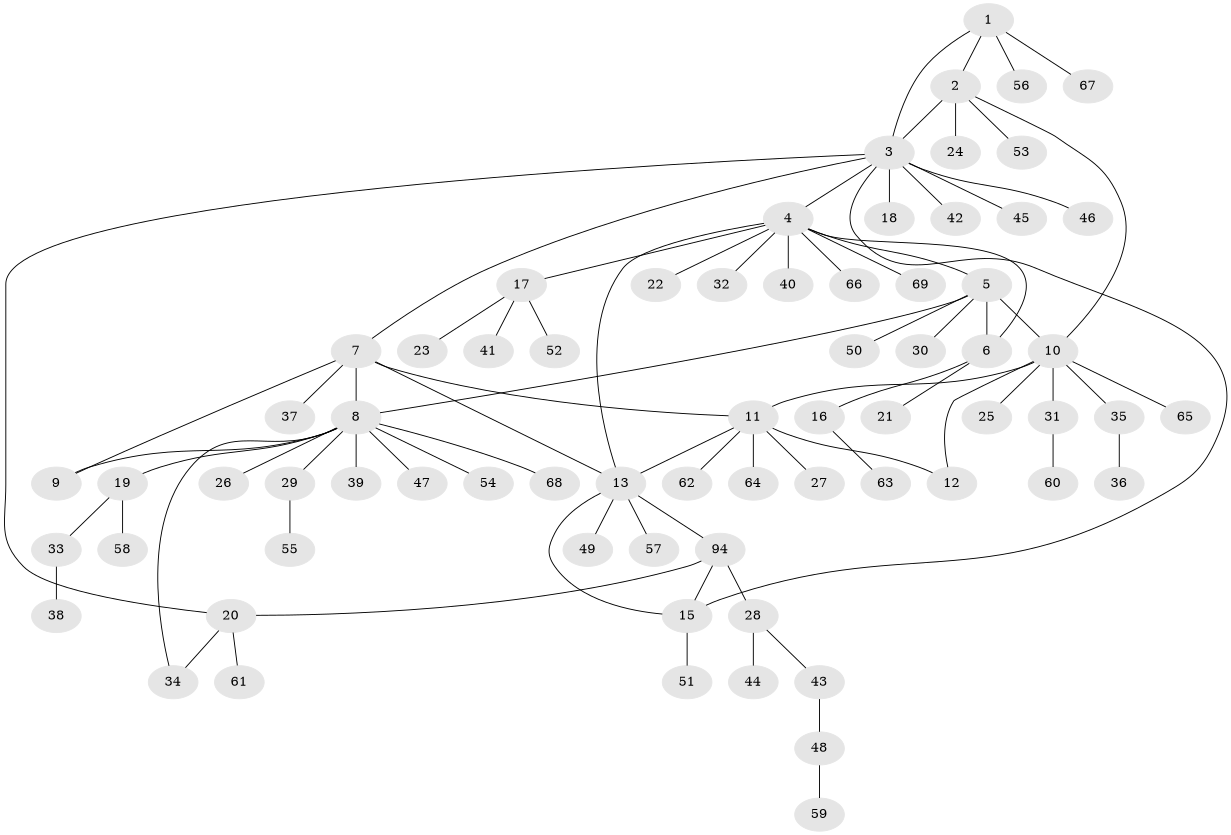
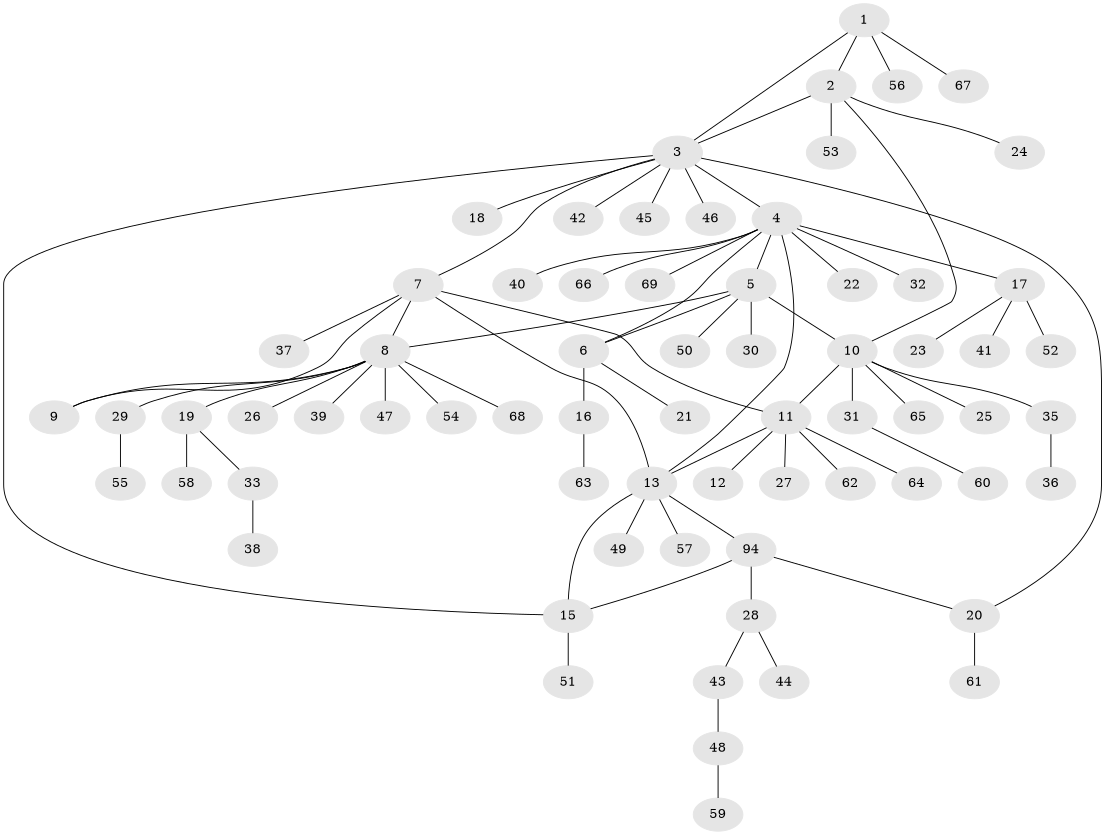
(963, 396) -> none
(173, 682) -> none
